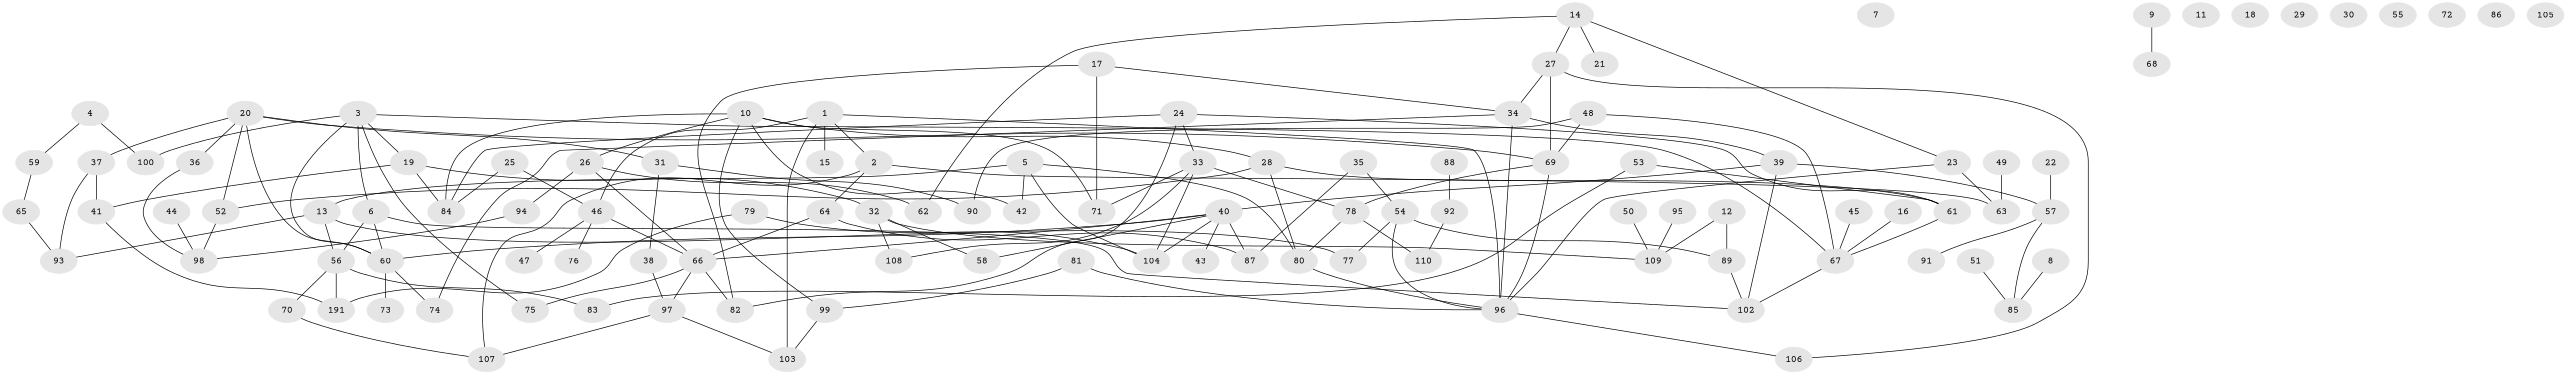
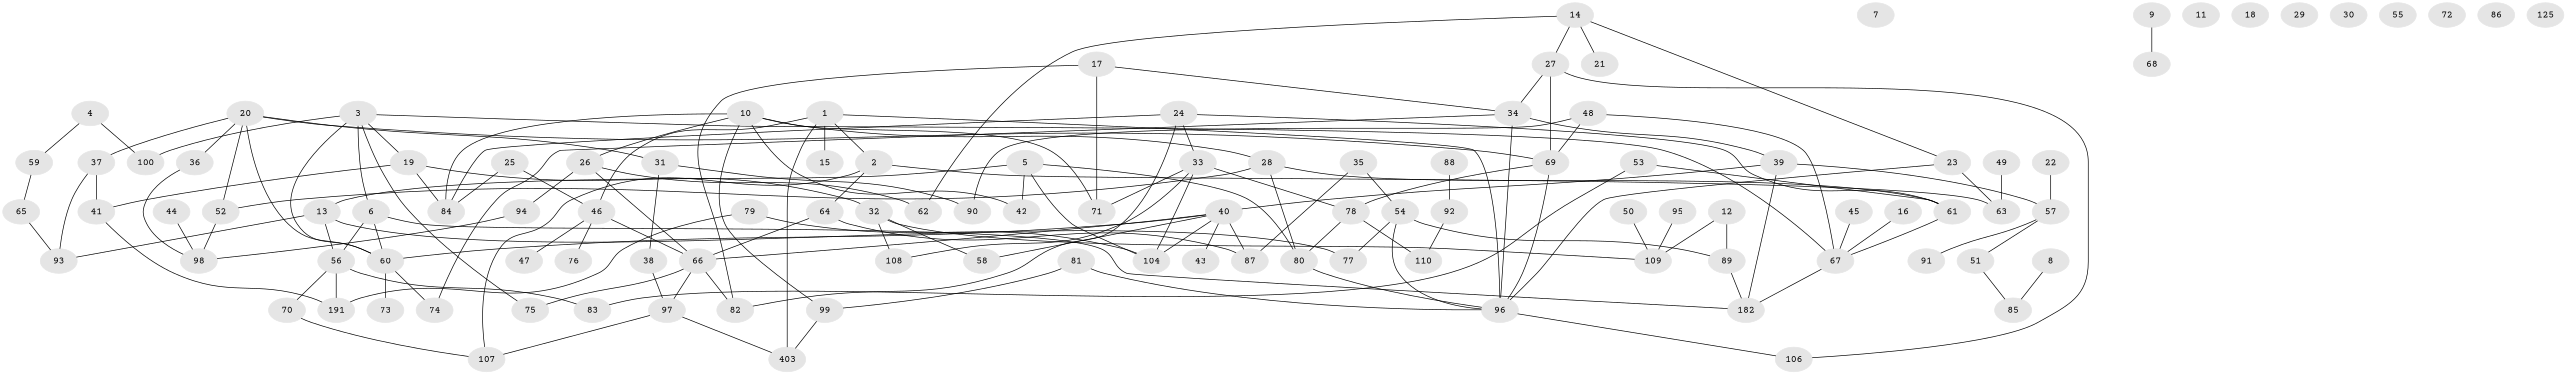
(2545, 15) -> (2545, 15)
(2023, 258) -> (2013, 236)
(1746, 310) -> (1746, 310)
(787, 359) -> (787, 359)
